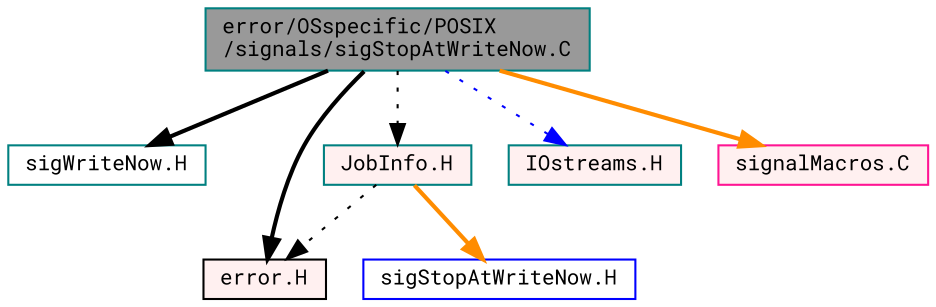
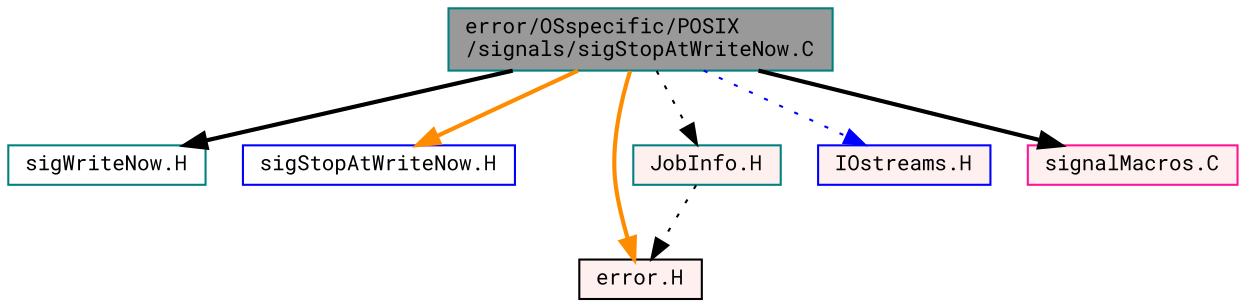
(620, 105) -> (899, 105)
(303, 147) -> (614, 155)
(595, 165) -> (904, 165)
(441, 215) -> (507, 103)
